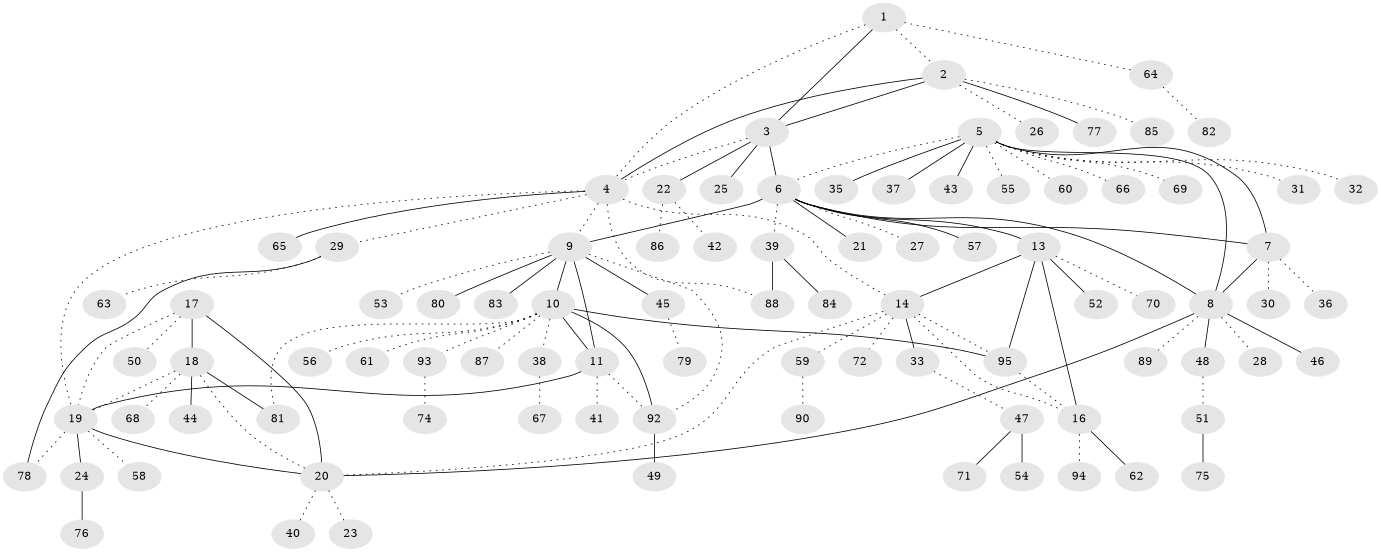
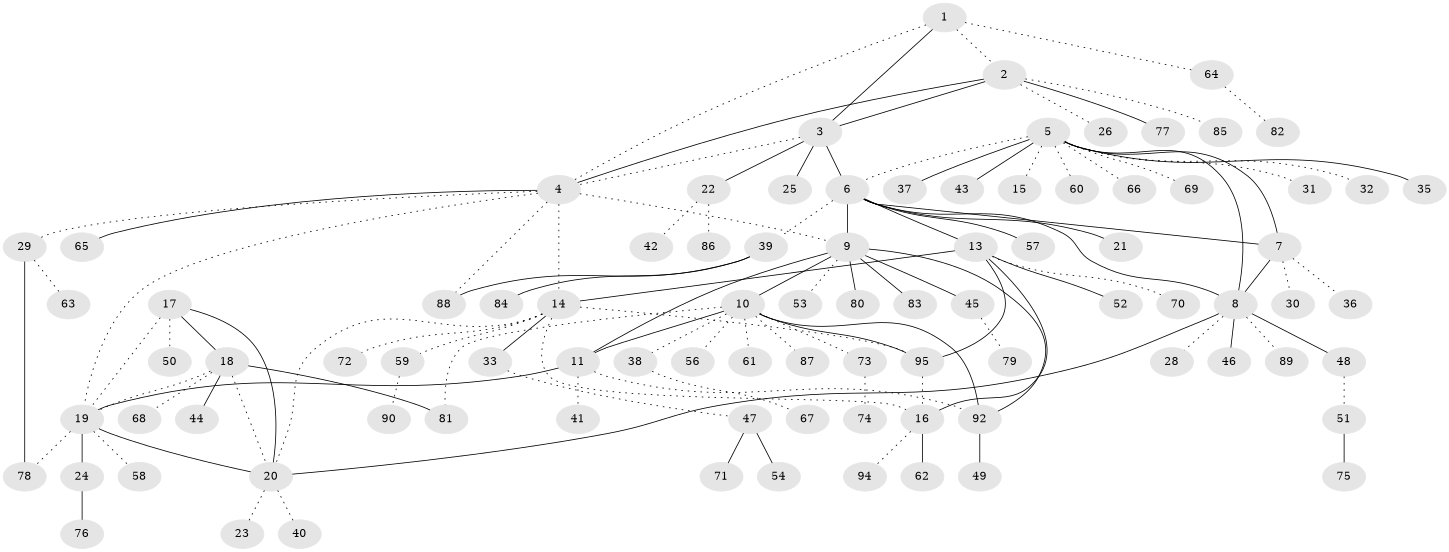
(1008, 190) -> (1020, 190)
(918, 247) -> none
(706, 306) -> (1015, 301)
(425, 362) -> (865, 362)
